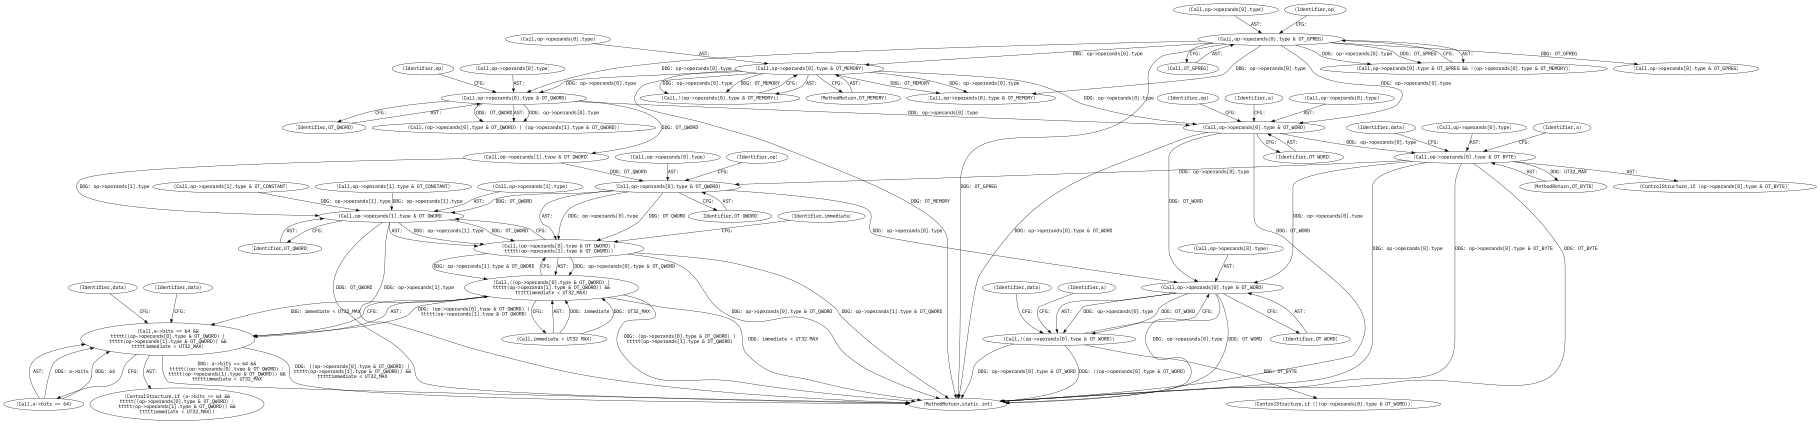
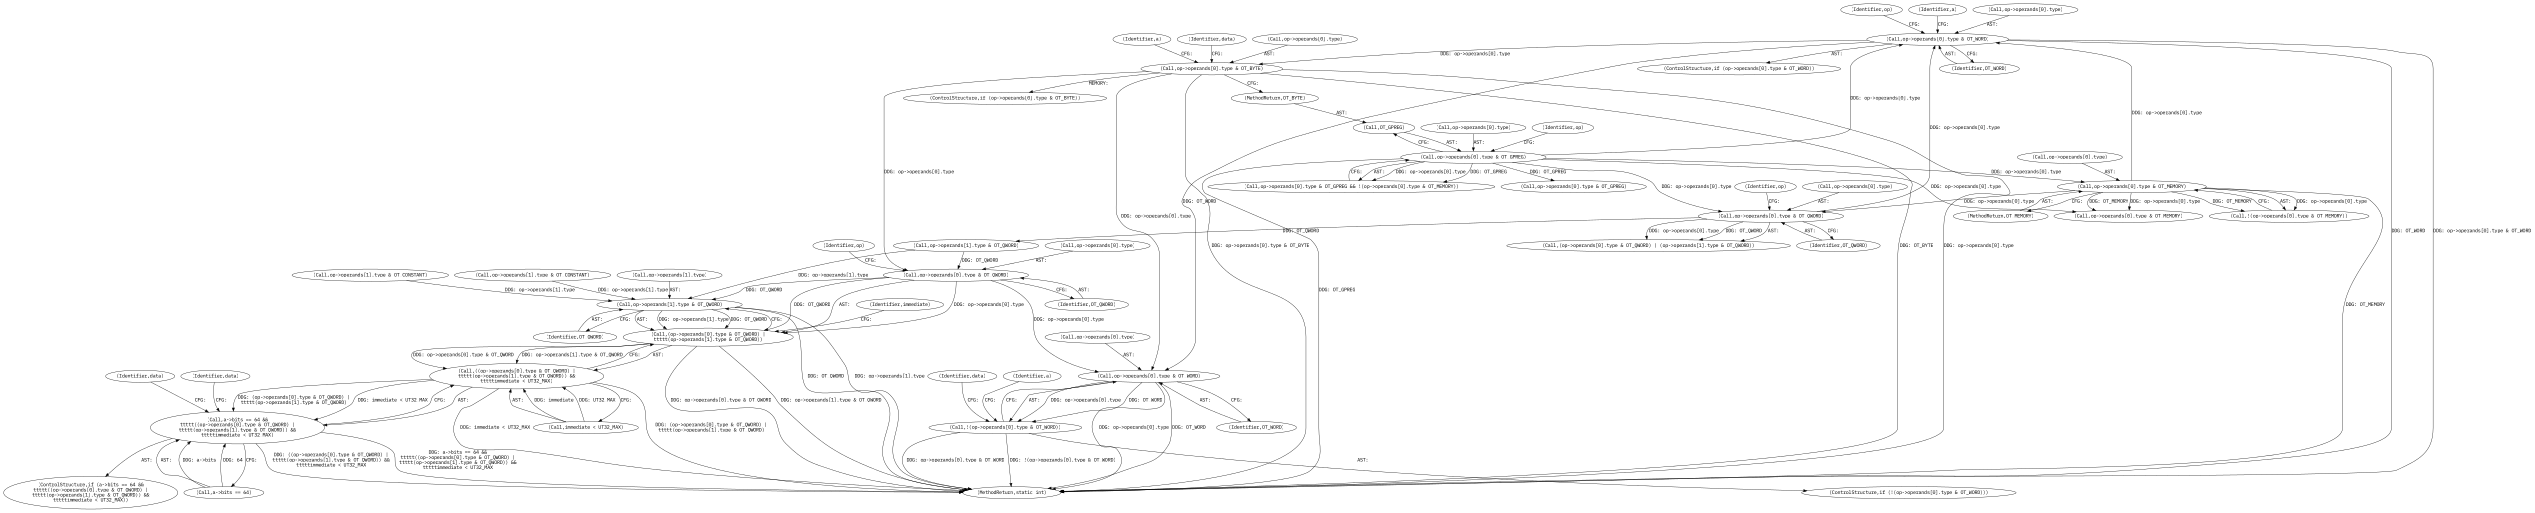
none -> (1739, 69)
(1520, 172) -> (1329, 113)
(1568, 172) -> (1254, 84)
(1634, 172) -> (1100, 84)
(1280, 372) -> (1364, 460)
